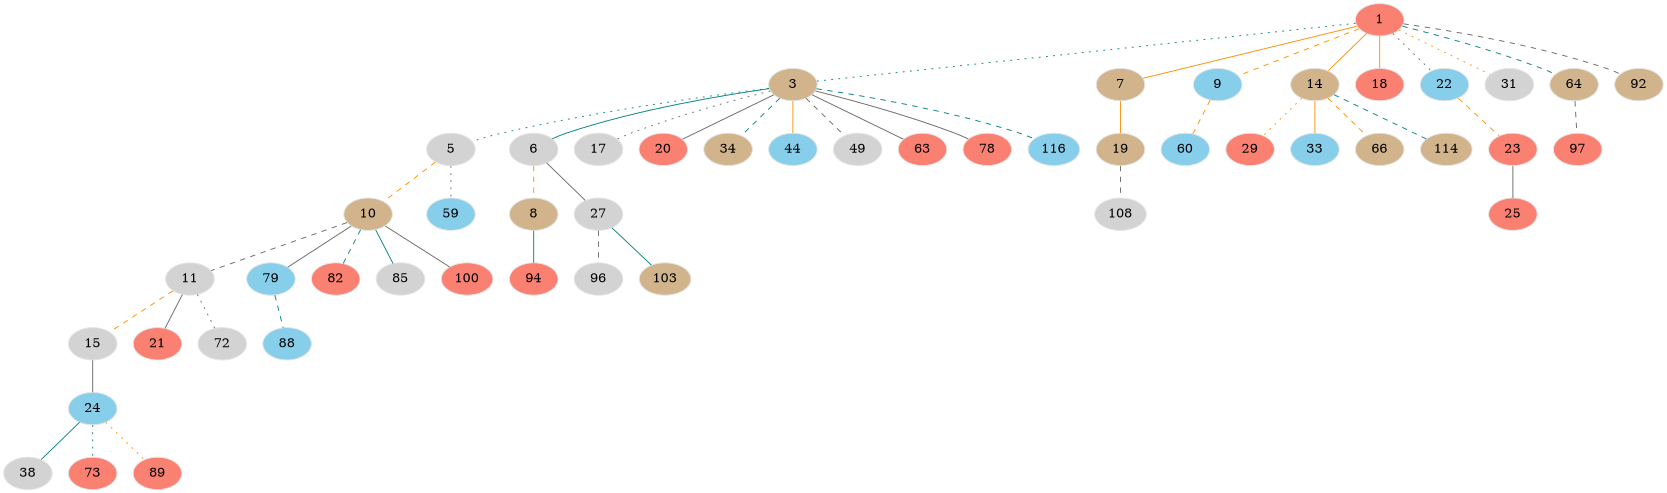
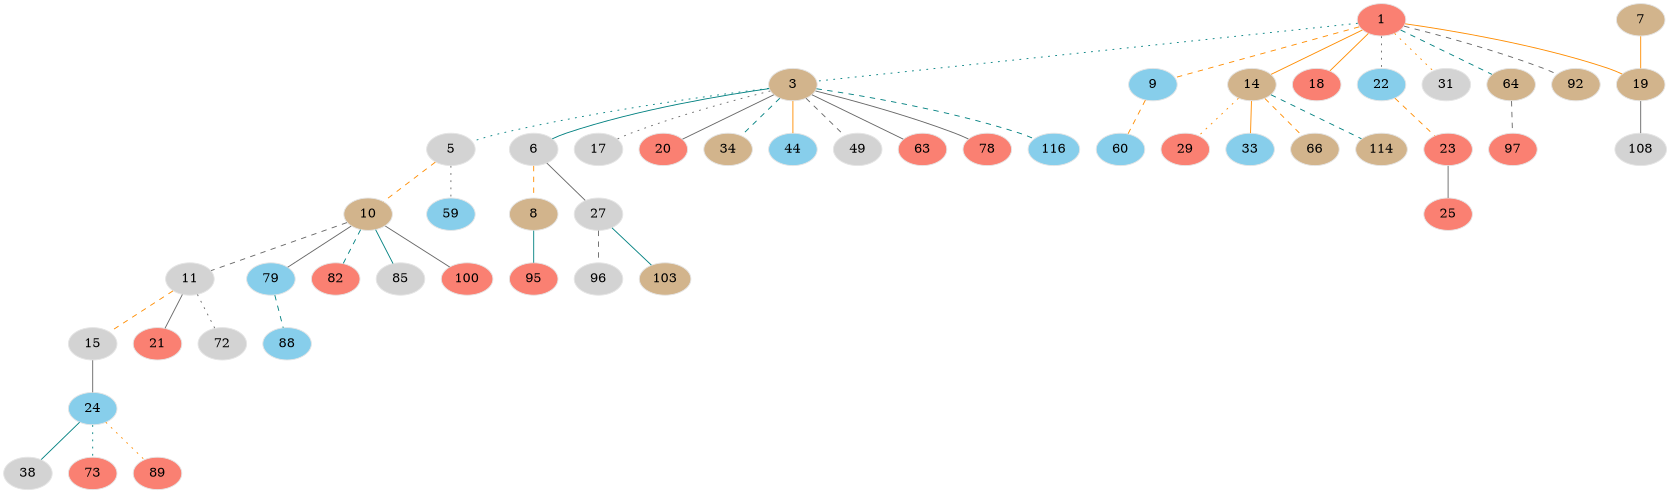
(1250, 52) -> (1515, 43)
(1120, 182) -> (1641, 117)
(534, 279) -> (534, 279)
